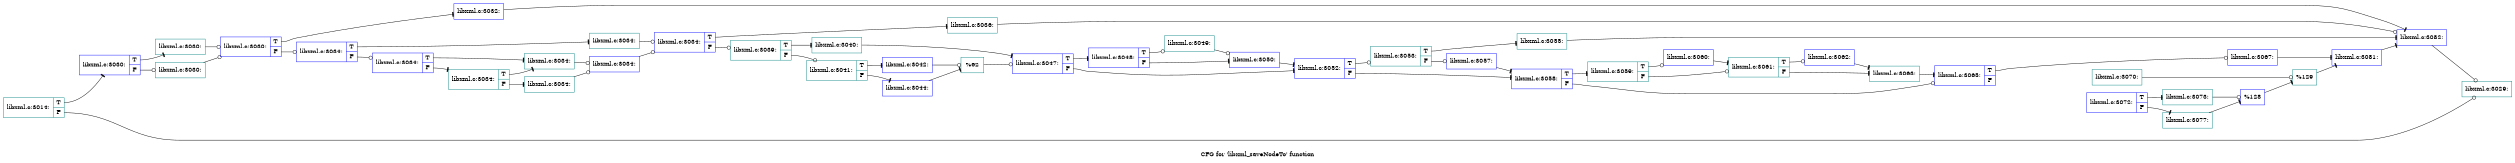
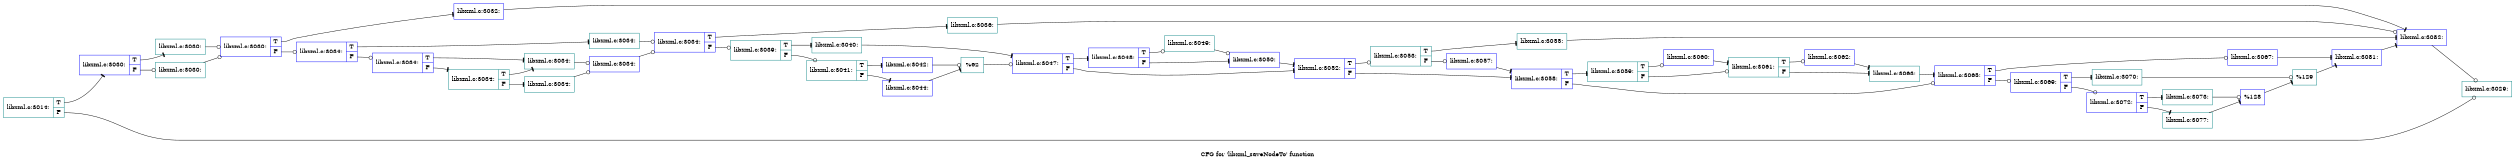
none -> (2041, 82)
